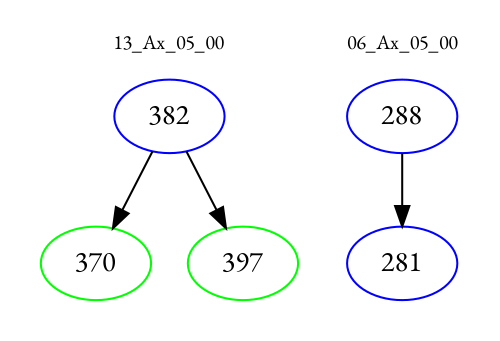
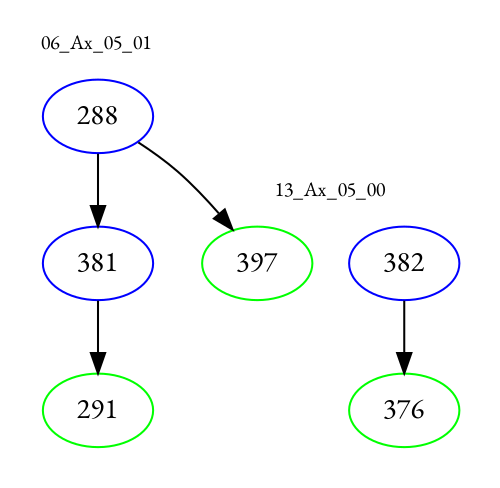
(403, 44) -> (97, 44)
(202, 181) -> (199, 192)
(96, 263) -> (404, 410)
(402, 263) -> (98, 263)
none -> (98, 410)
